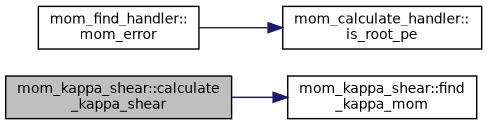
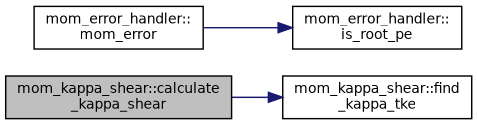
(119, 28) -> (119, 28)
(382, 28) -> (377, 28)
(382, 97) -> (377, 97)
